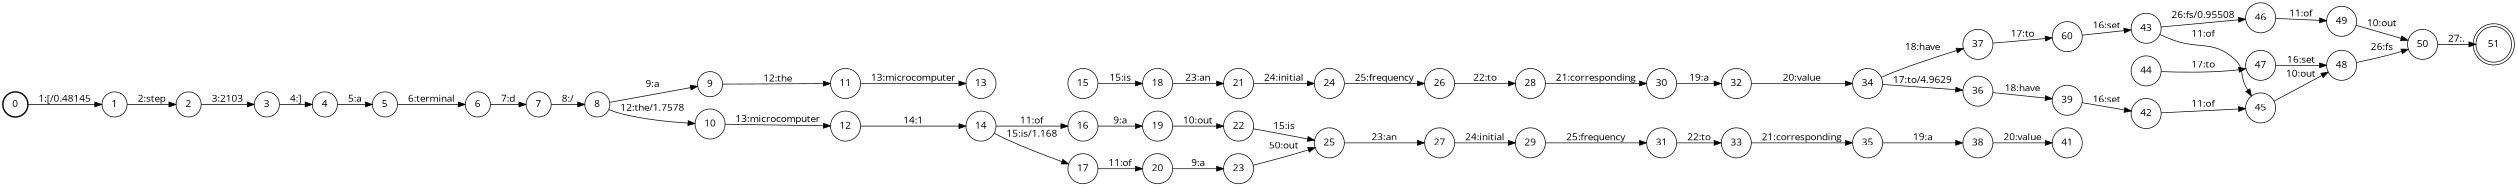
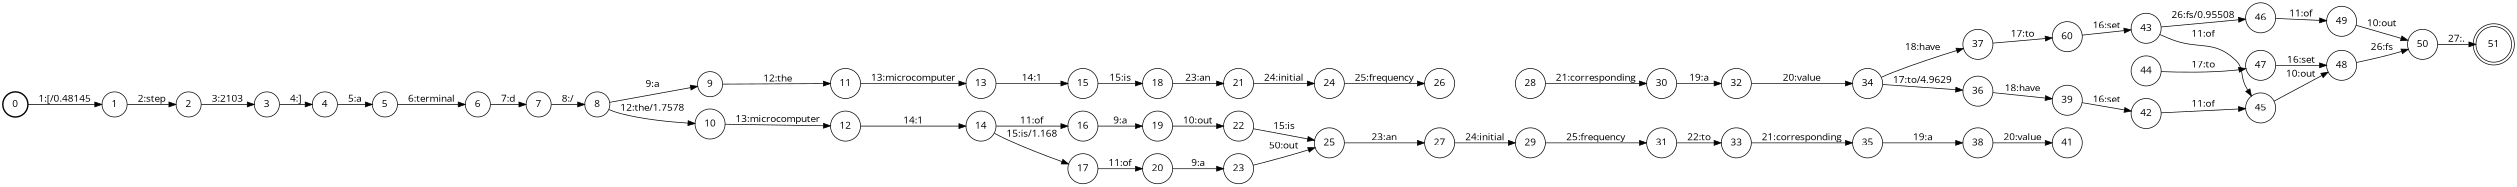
none -> (1028, 83)
(1481, 83) -> none
